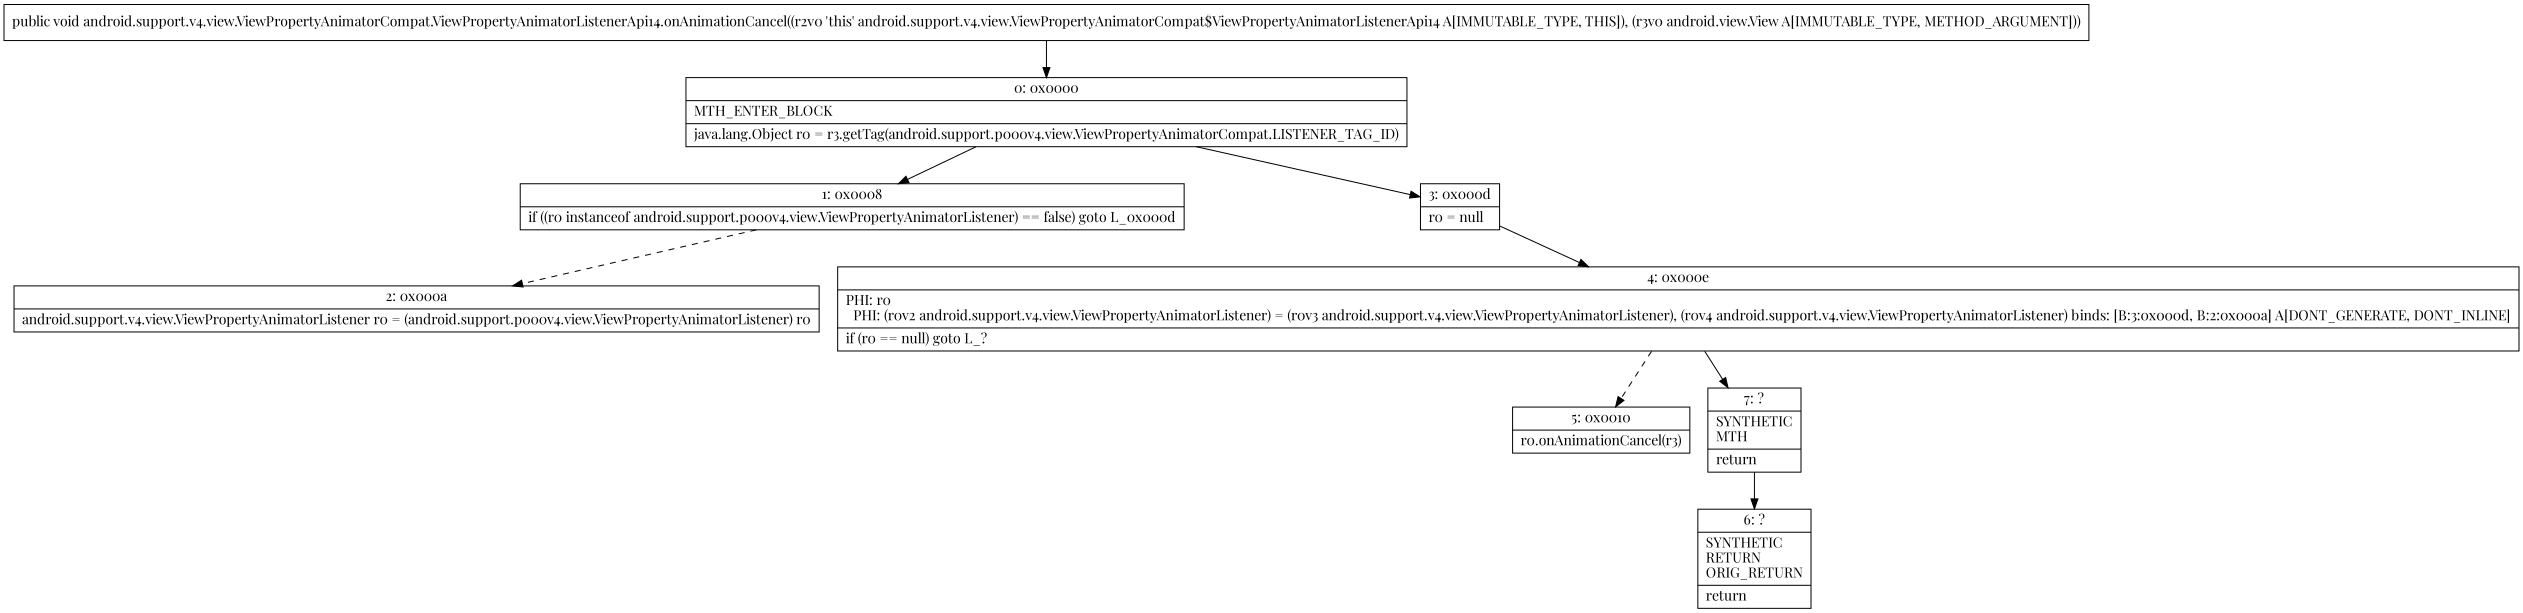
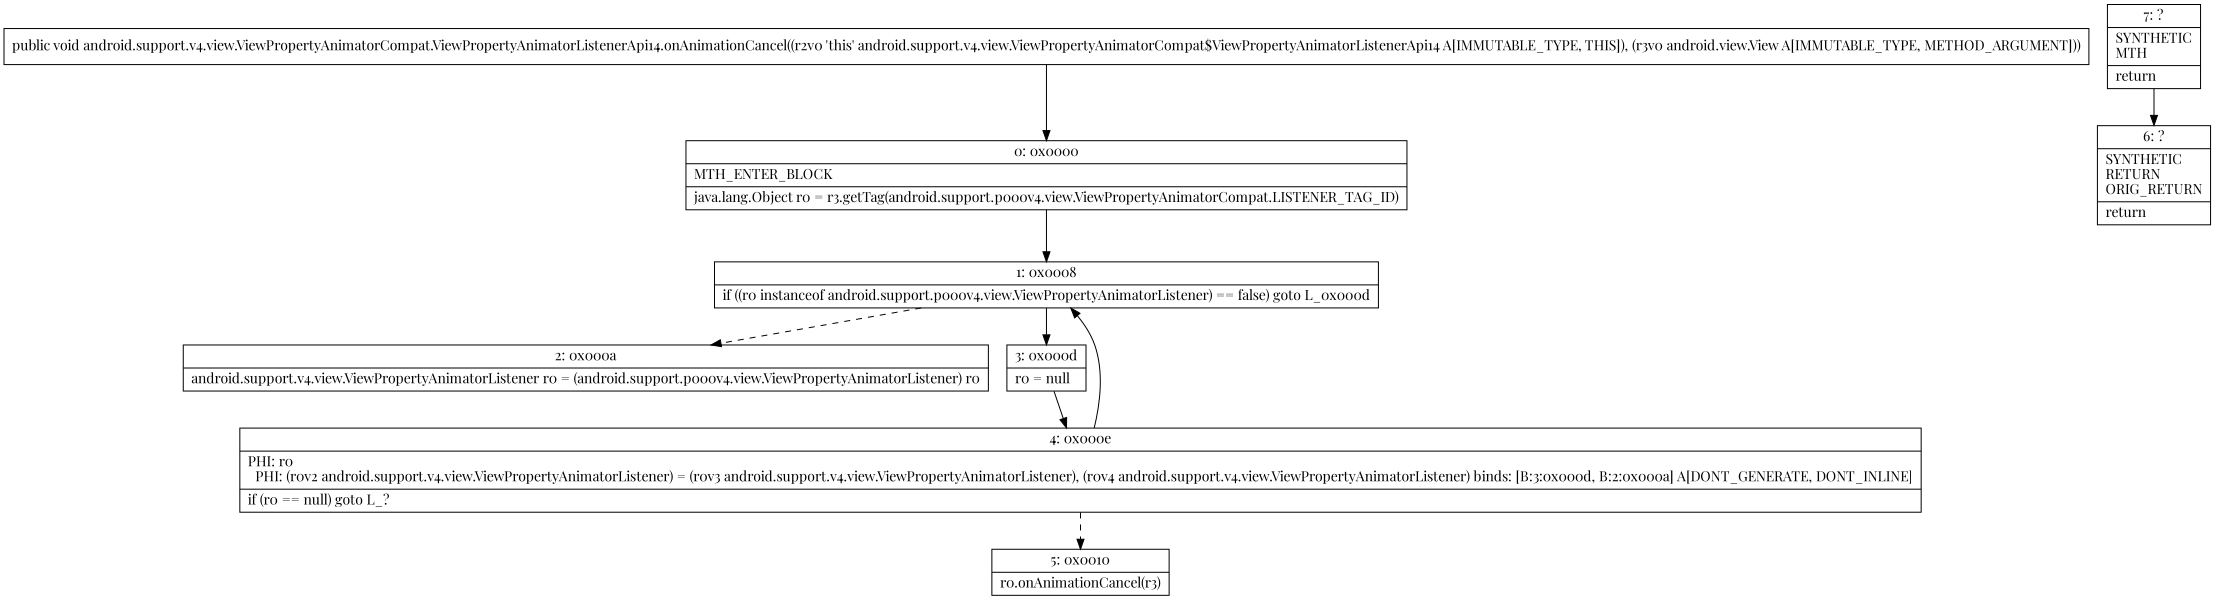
(1303, 171) -> (1046, 321)
(1714, 365) -> (1100, 369)
